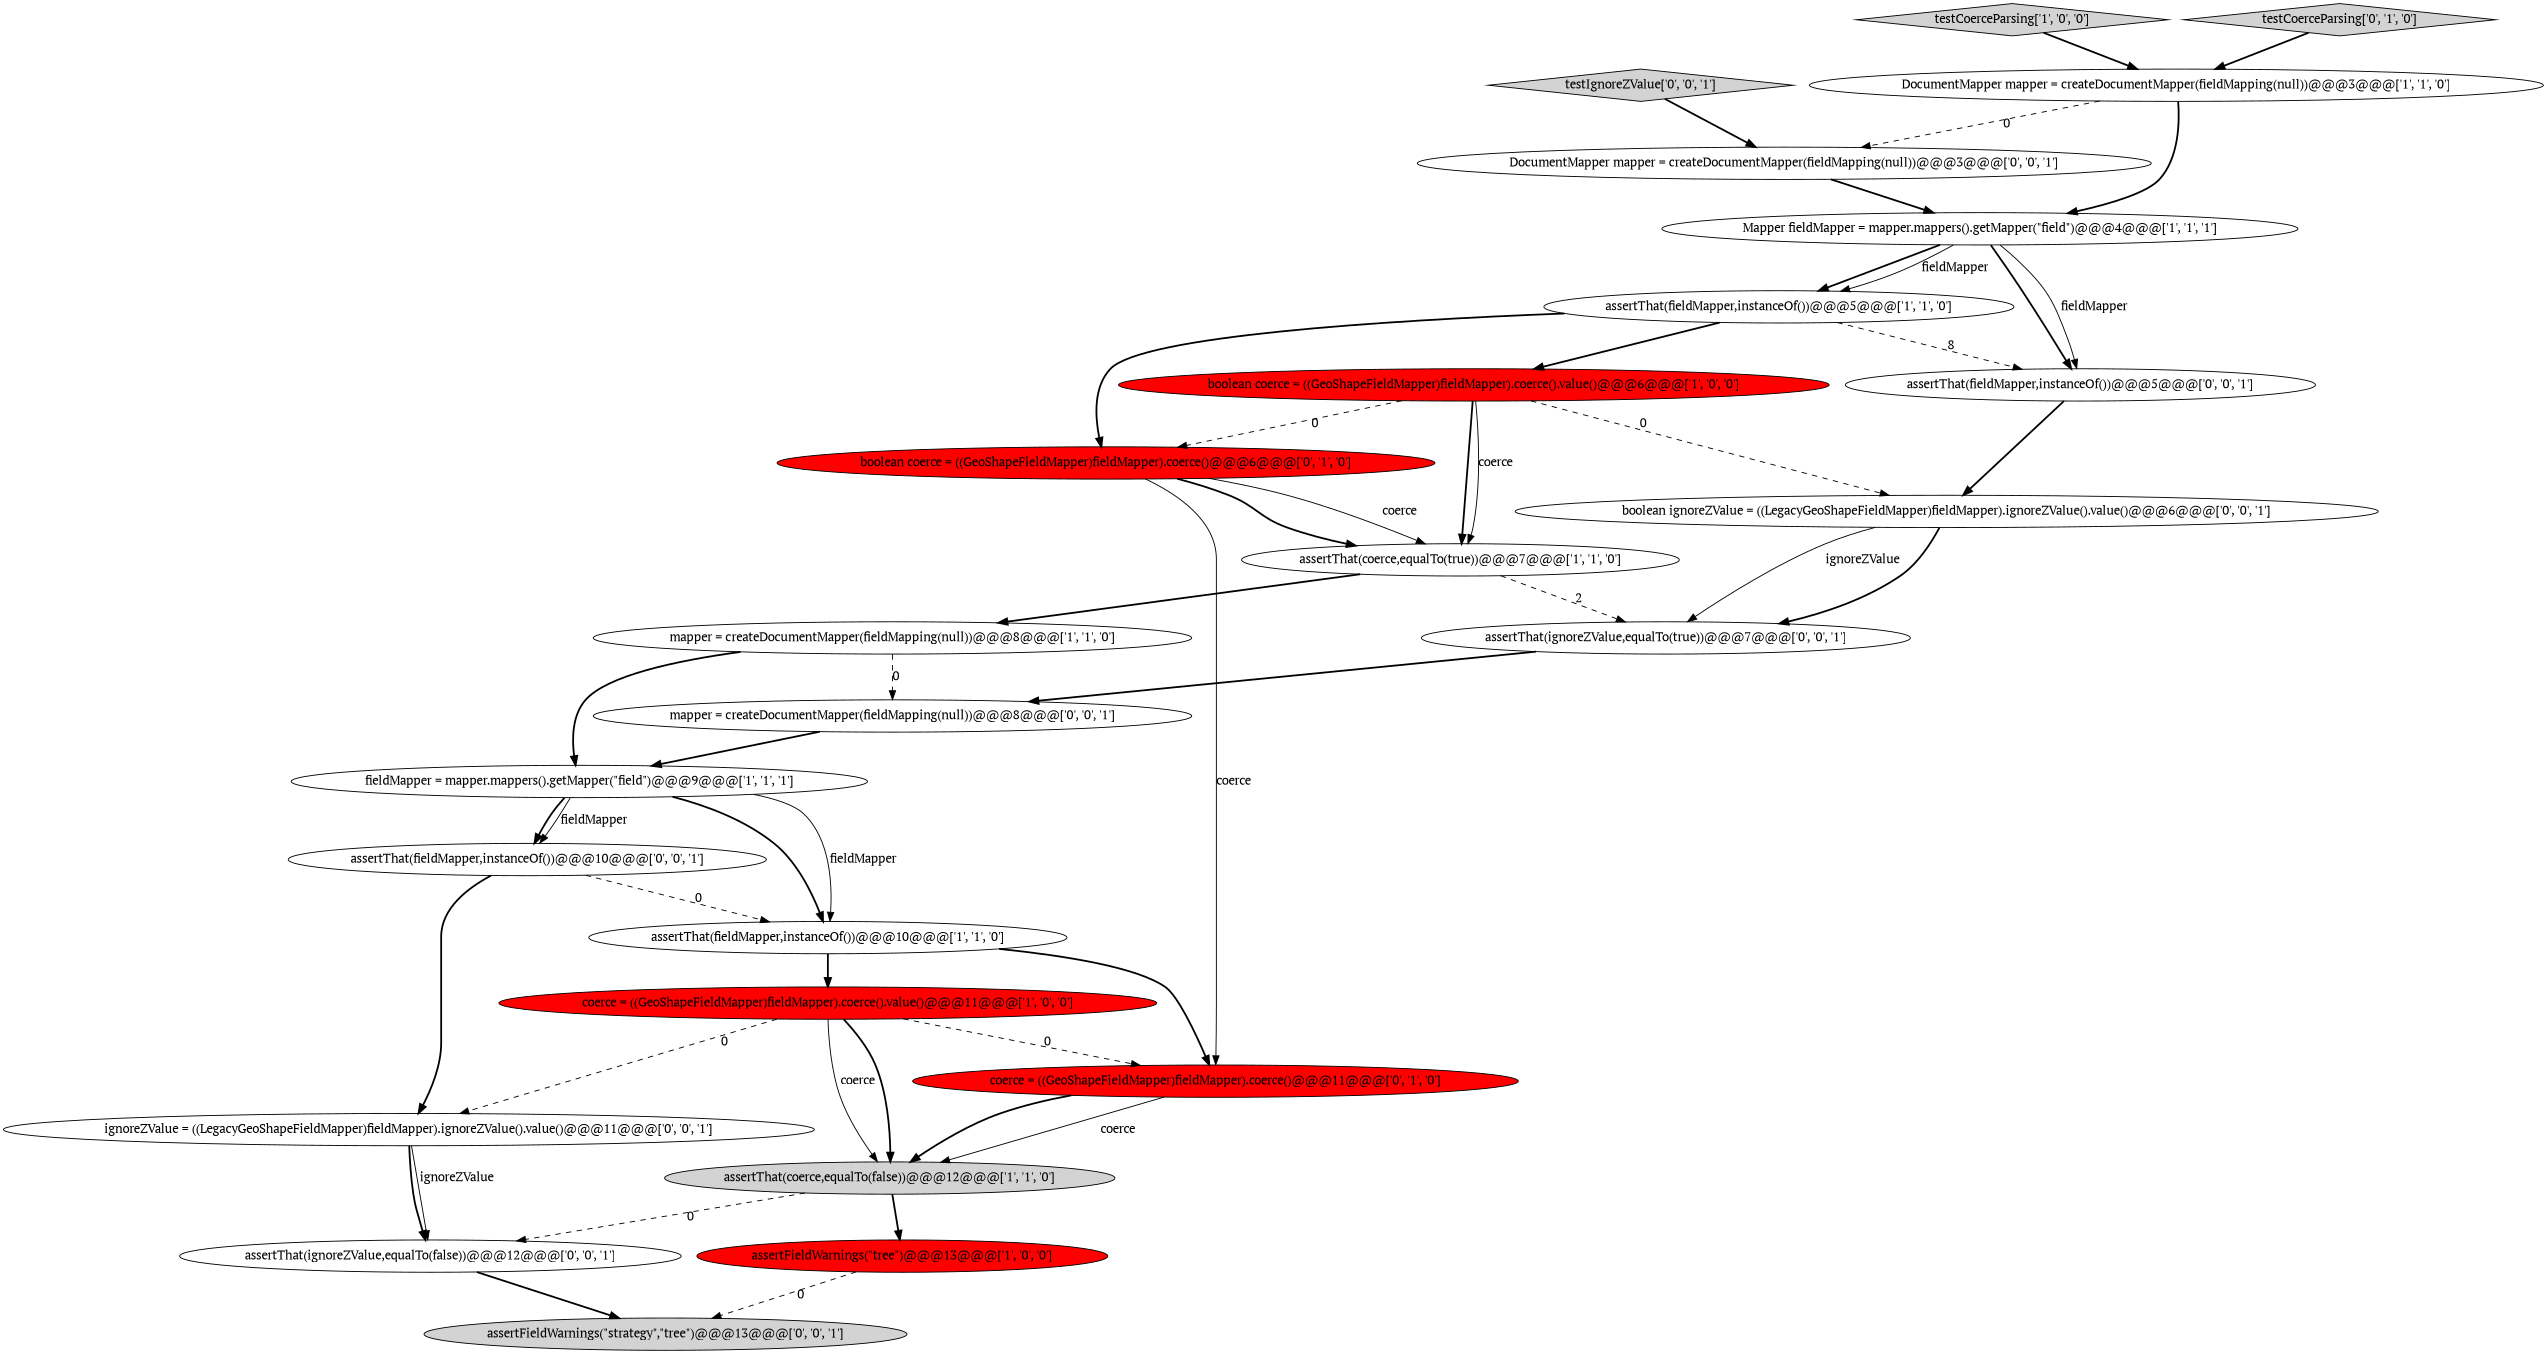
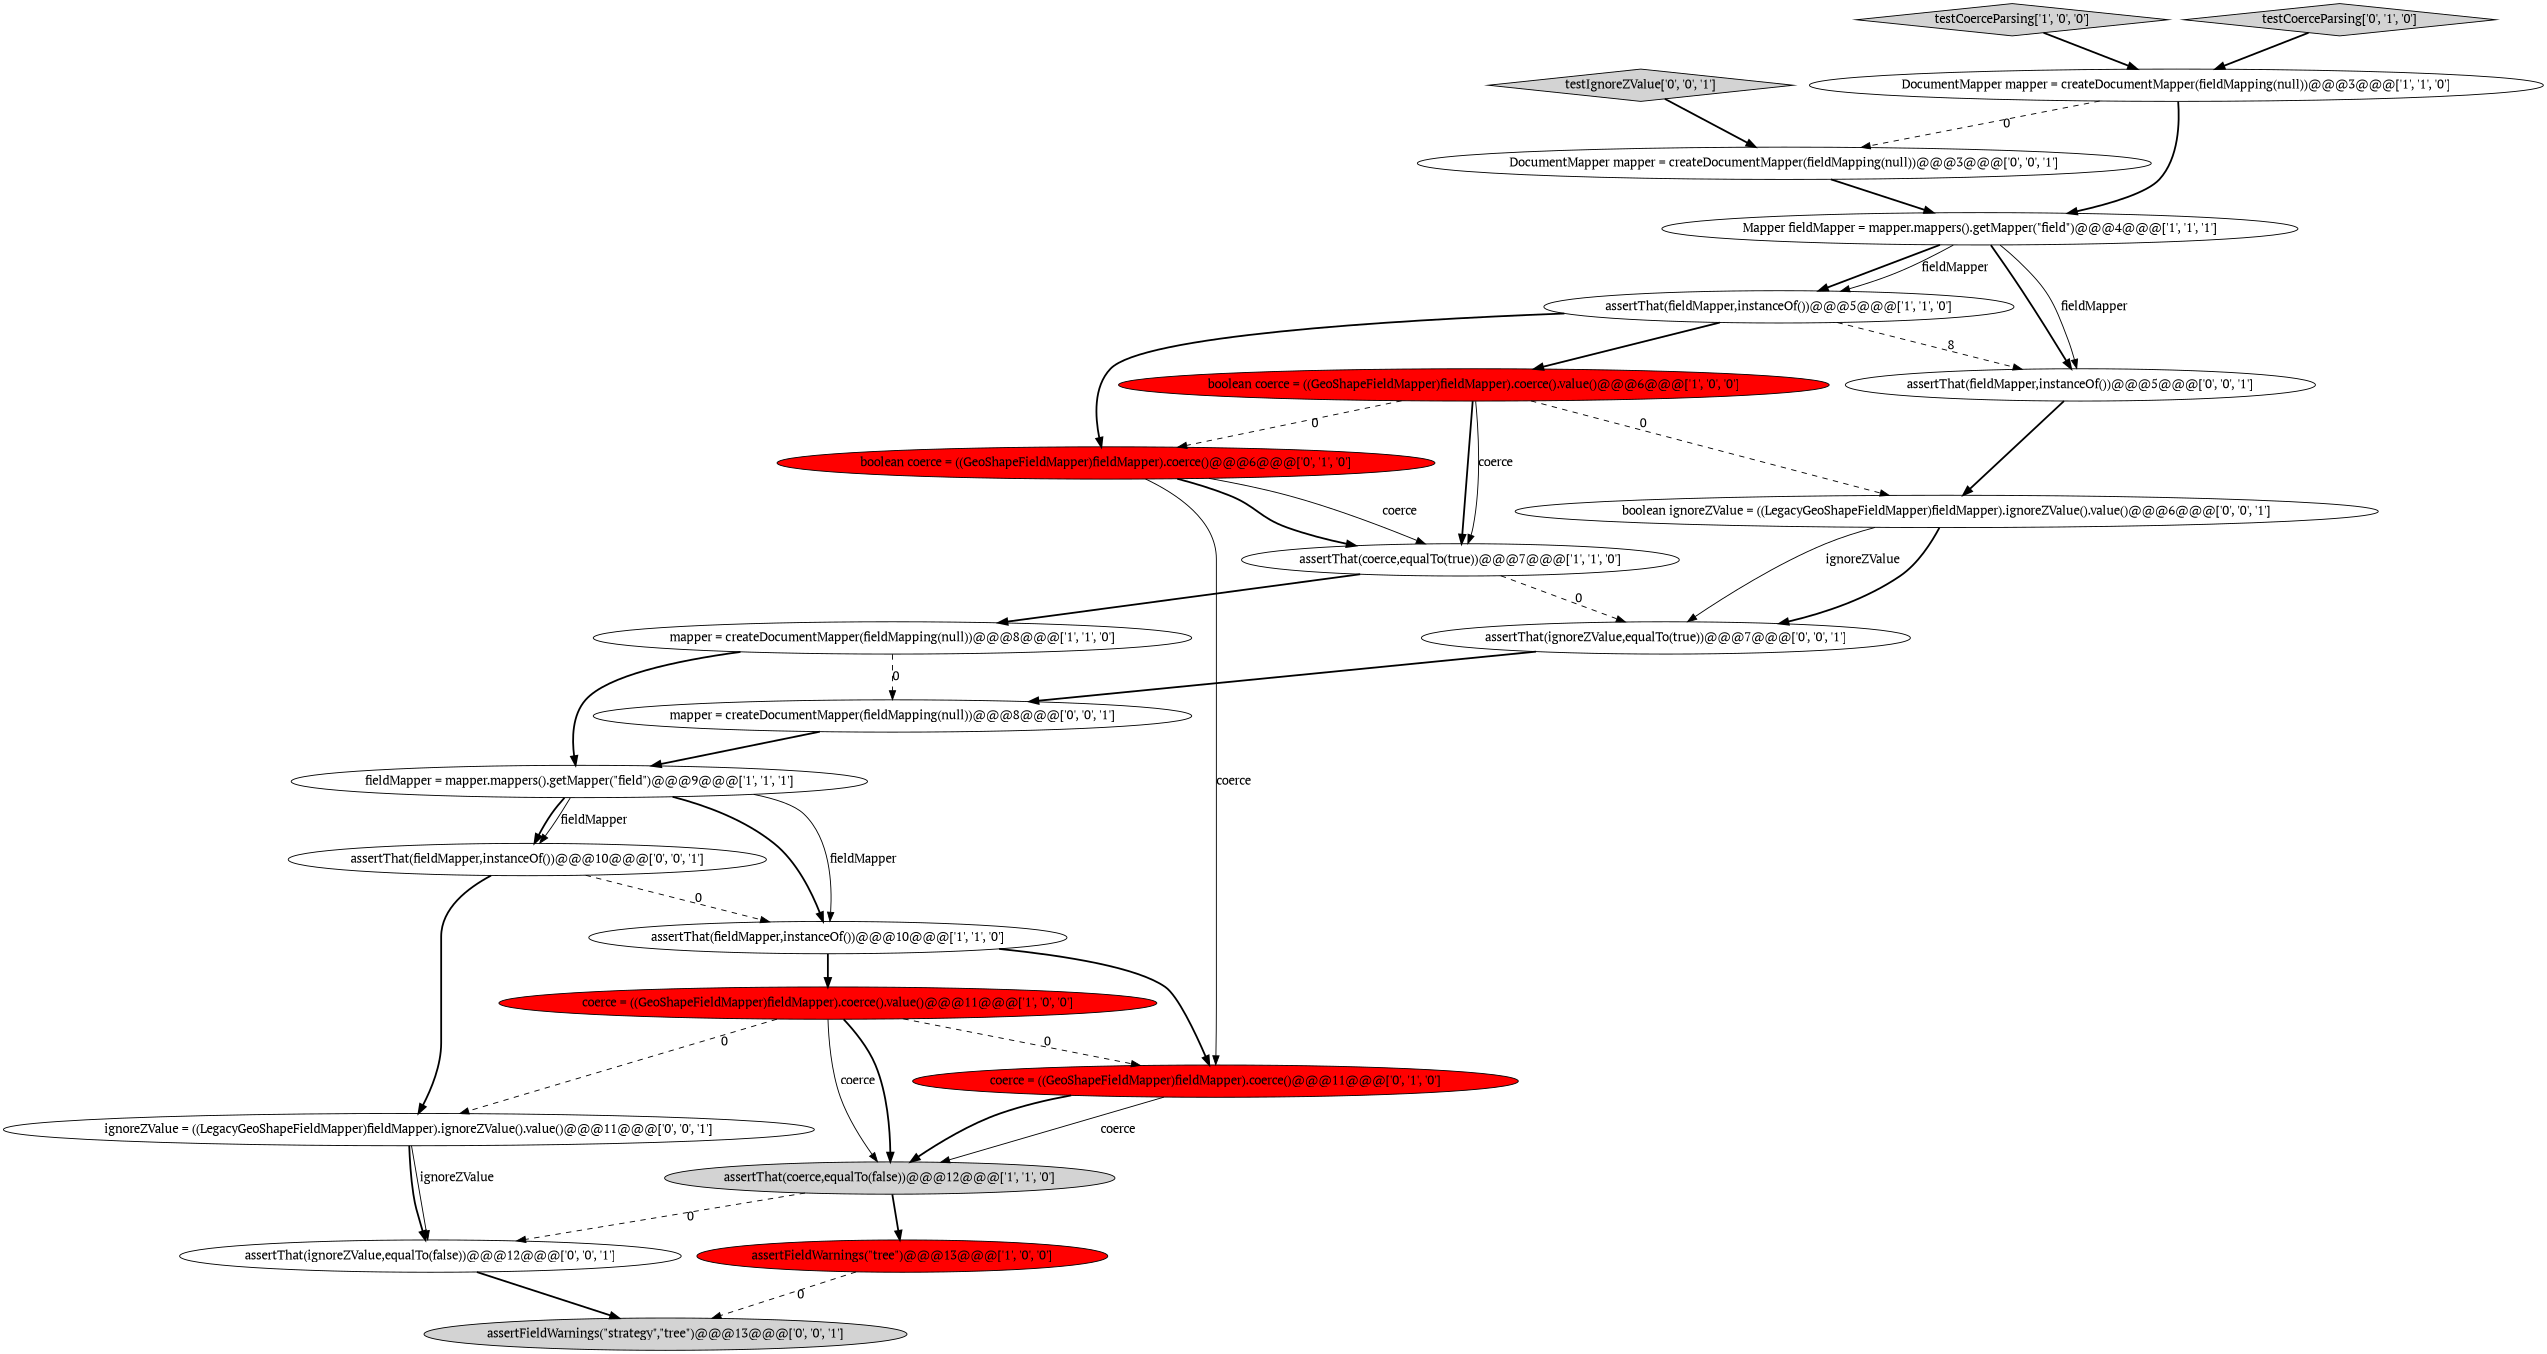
(1579, 599) -> (1579, 599)
